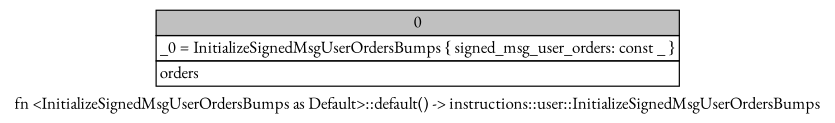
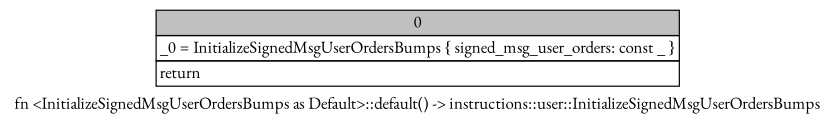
(180, 73) -> (180, 73)
